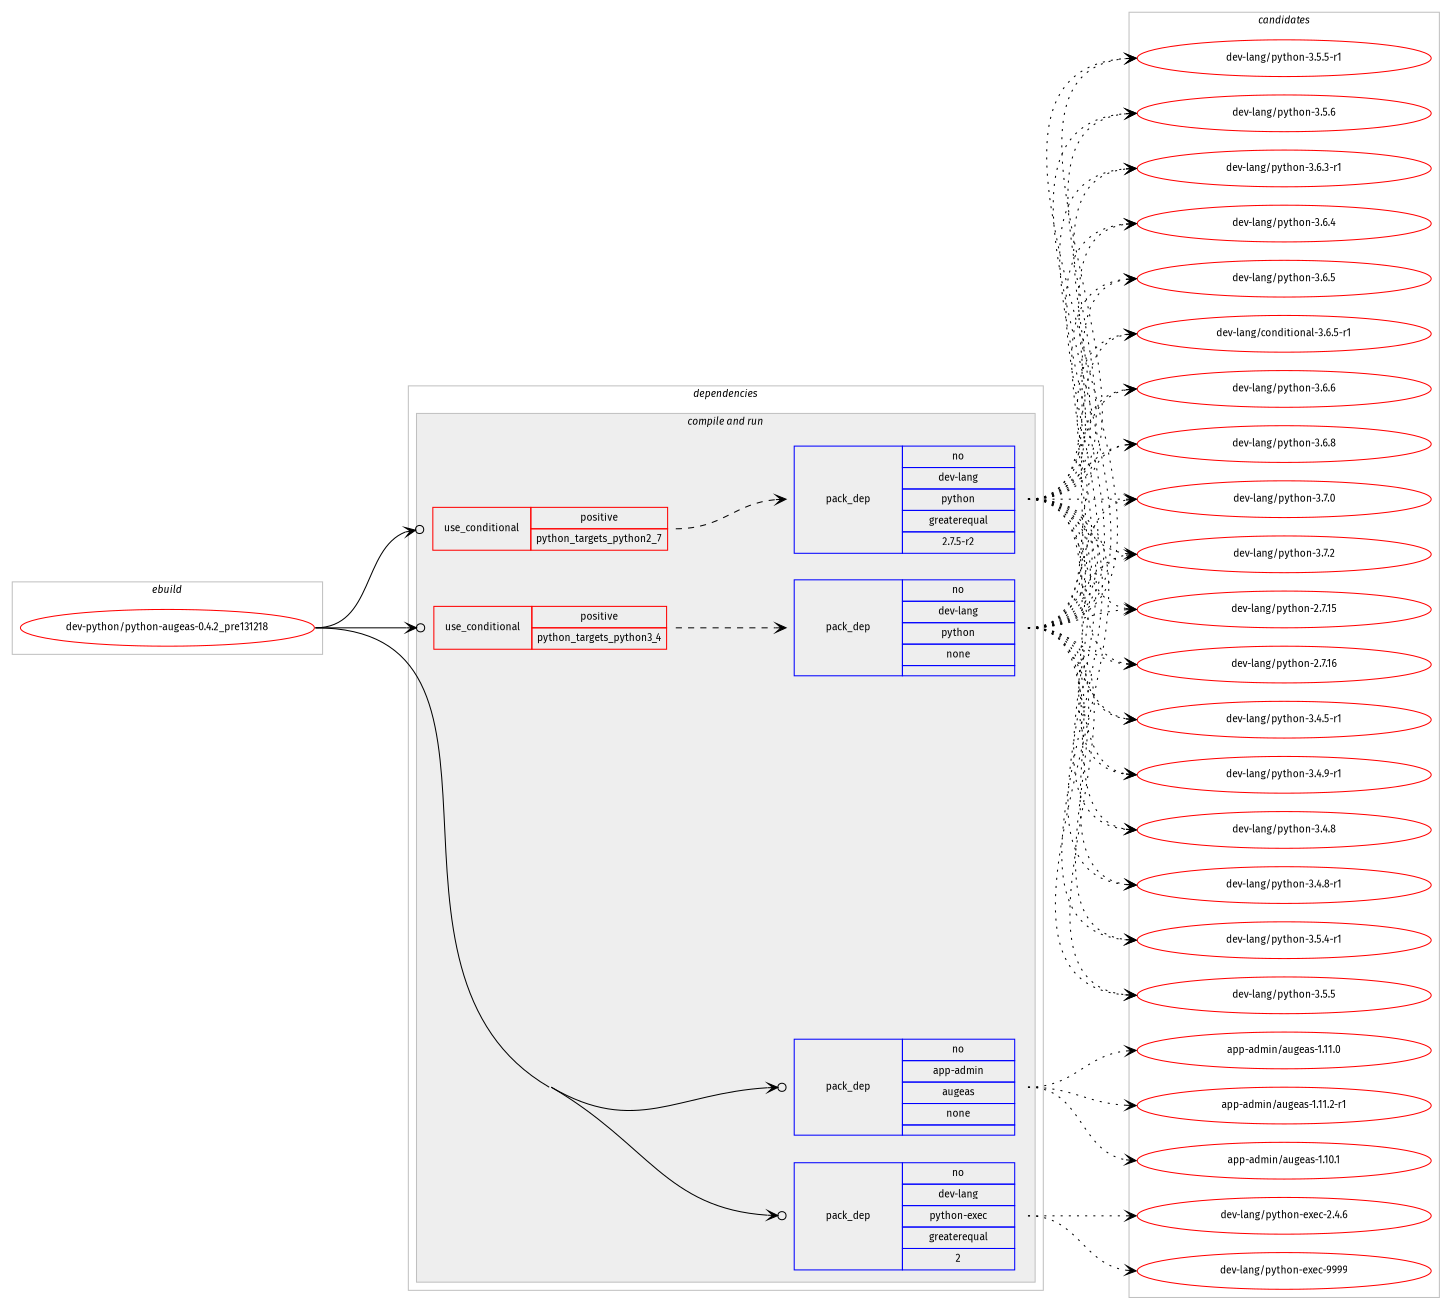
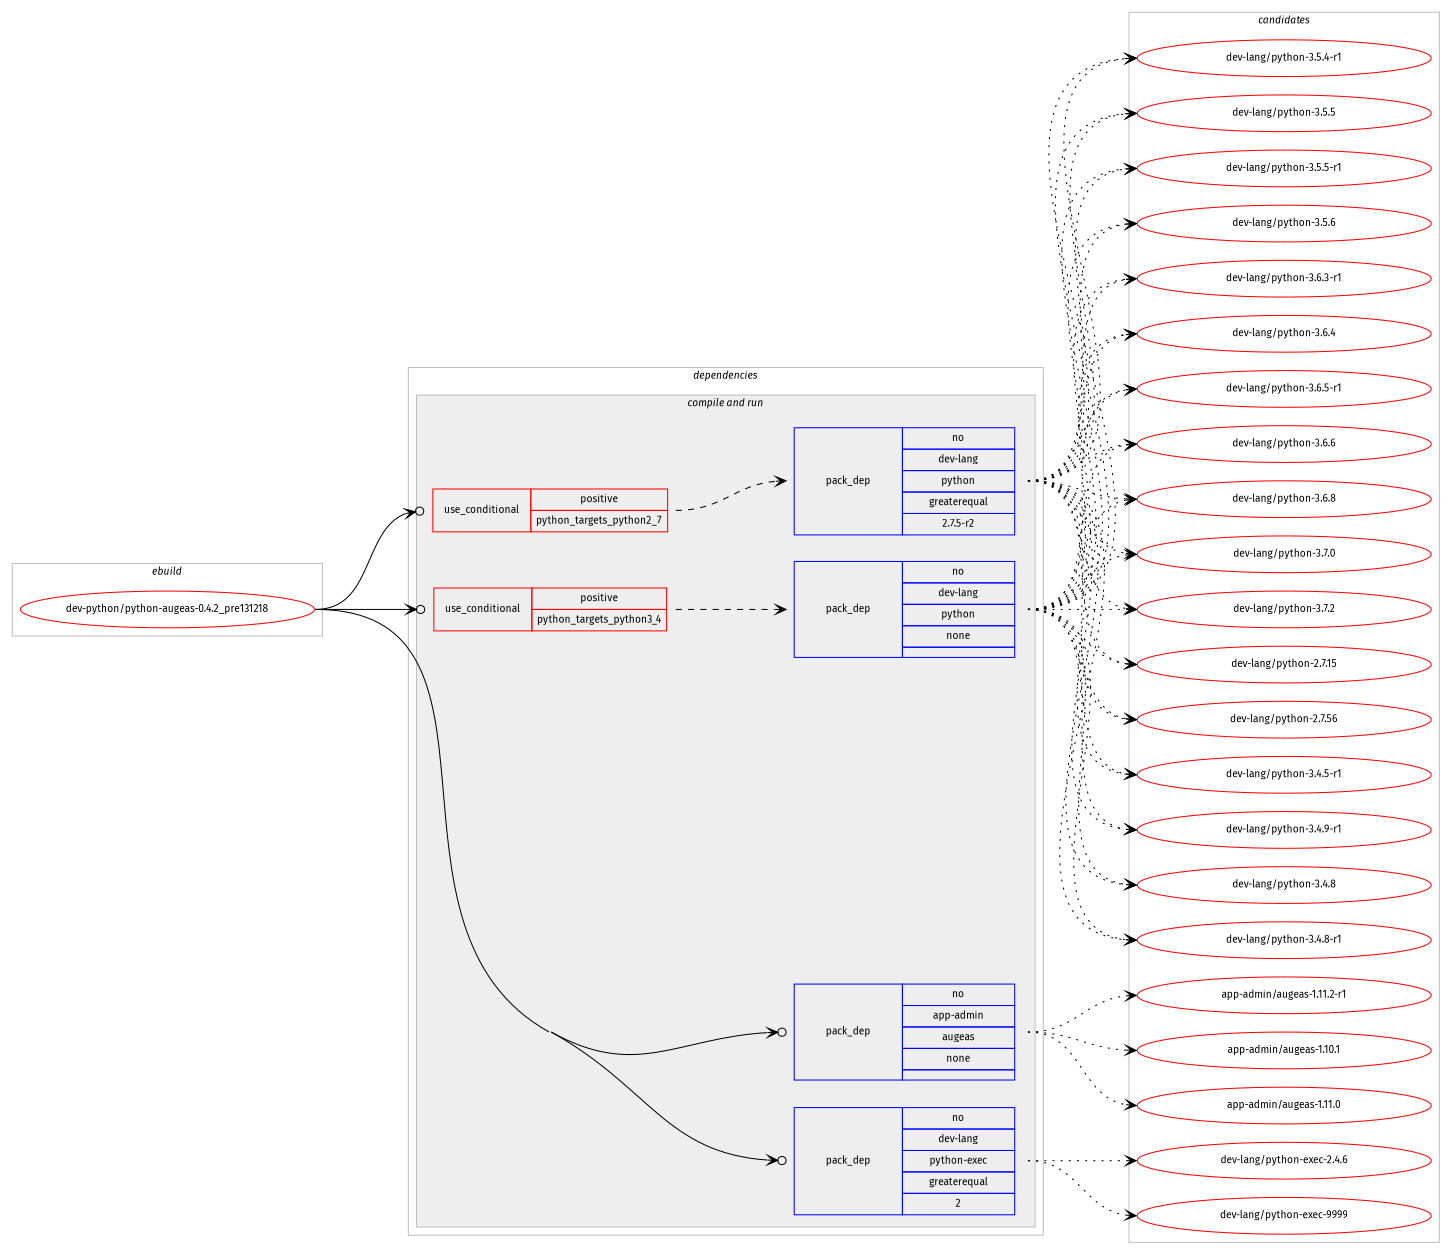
(1284, 279) -> none
(1284, 334) -> (1284, 389)
(1284, 665) -> (1284, 720)
